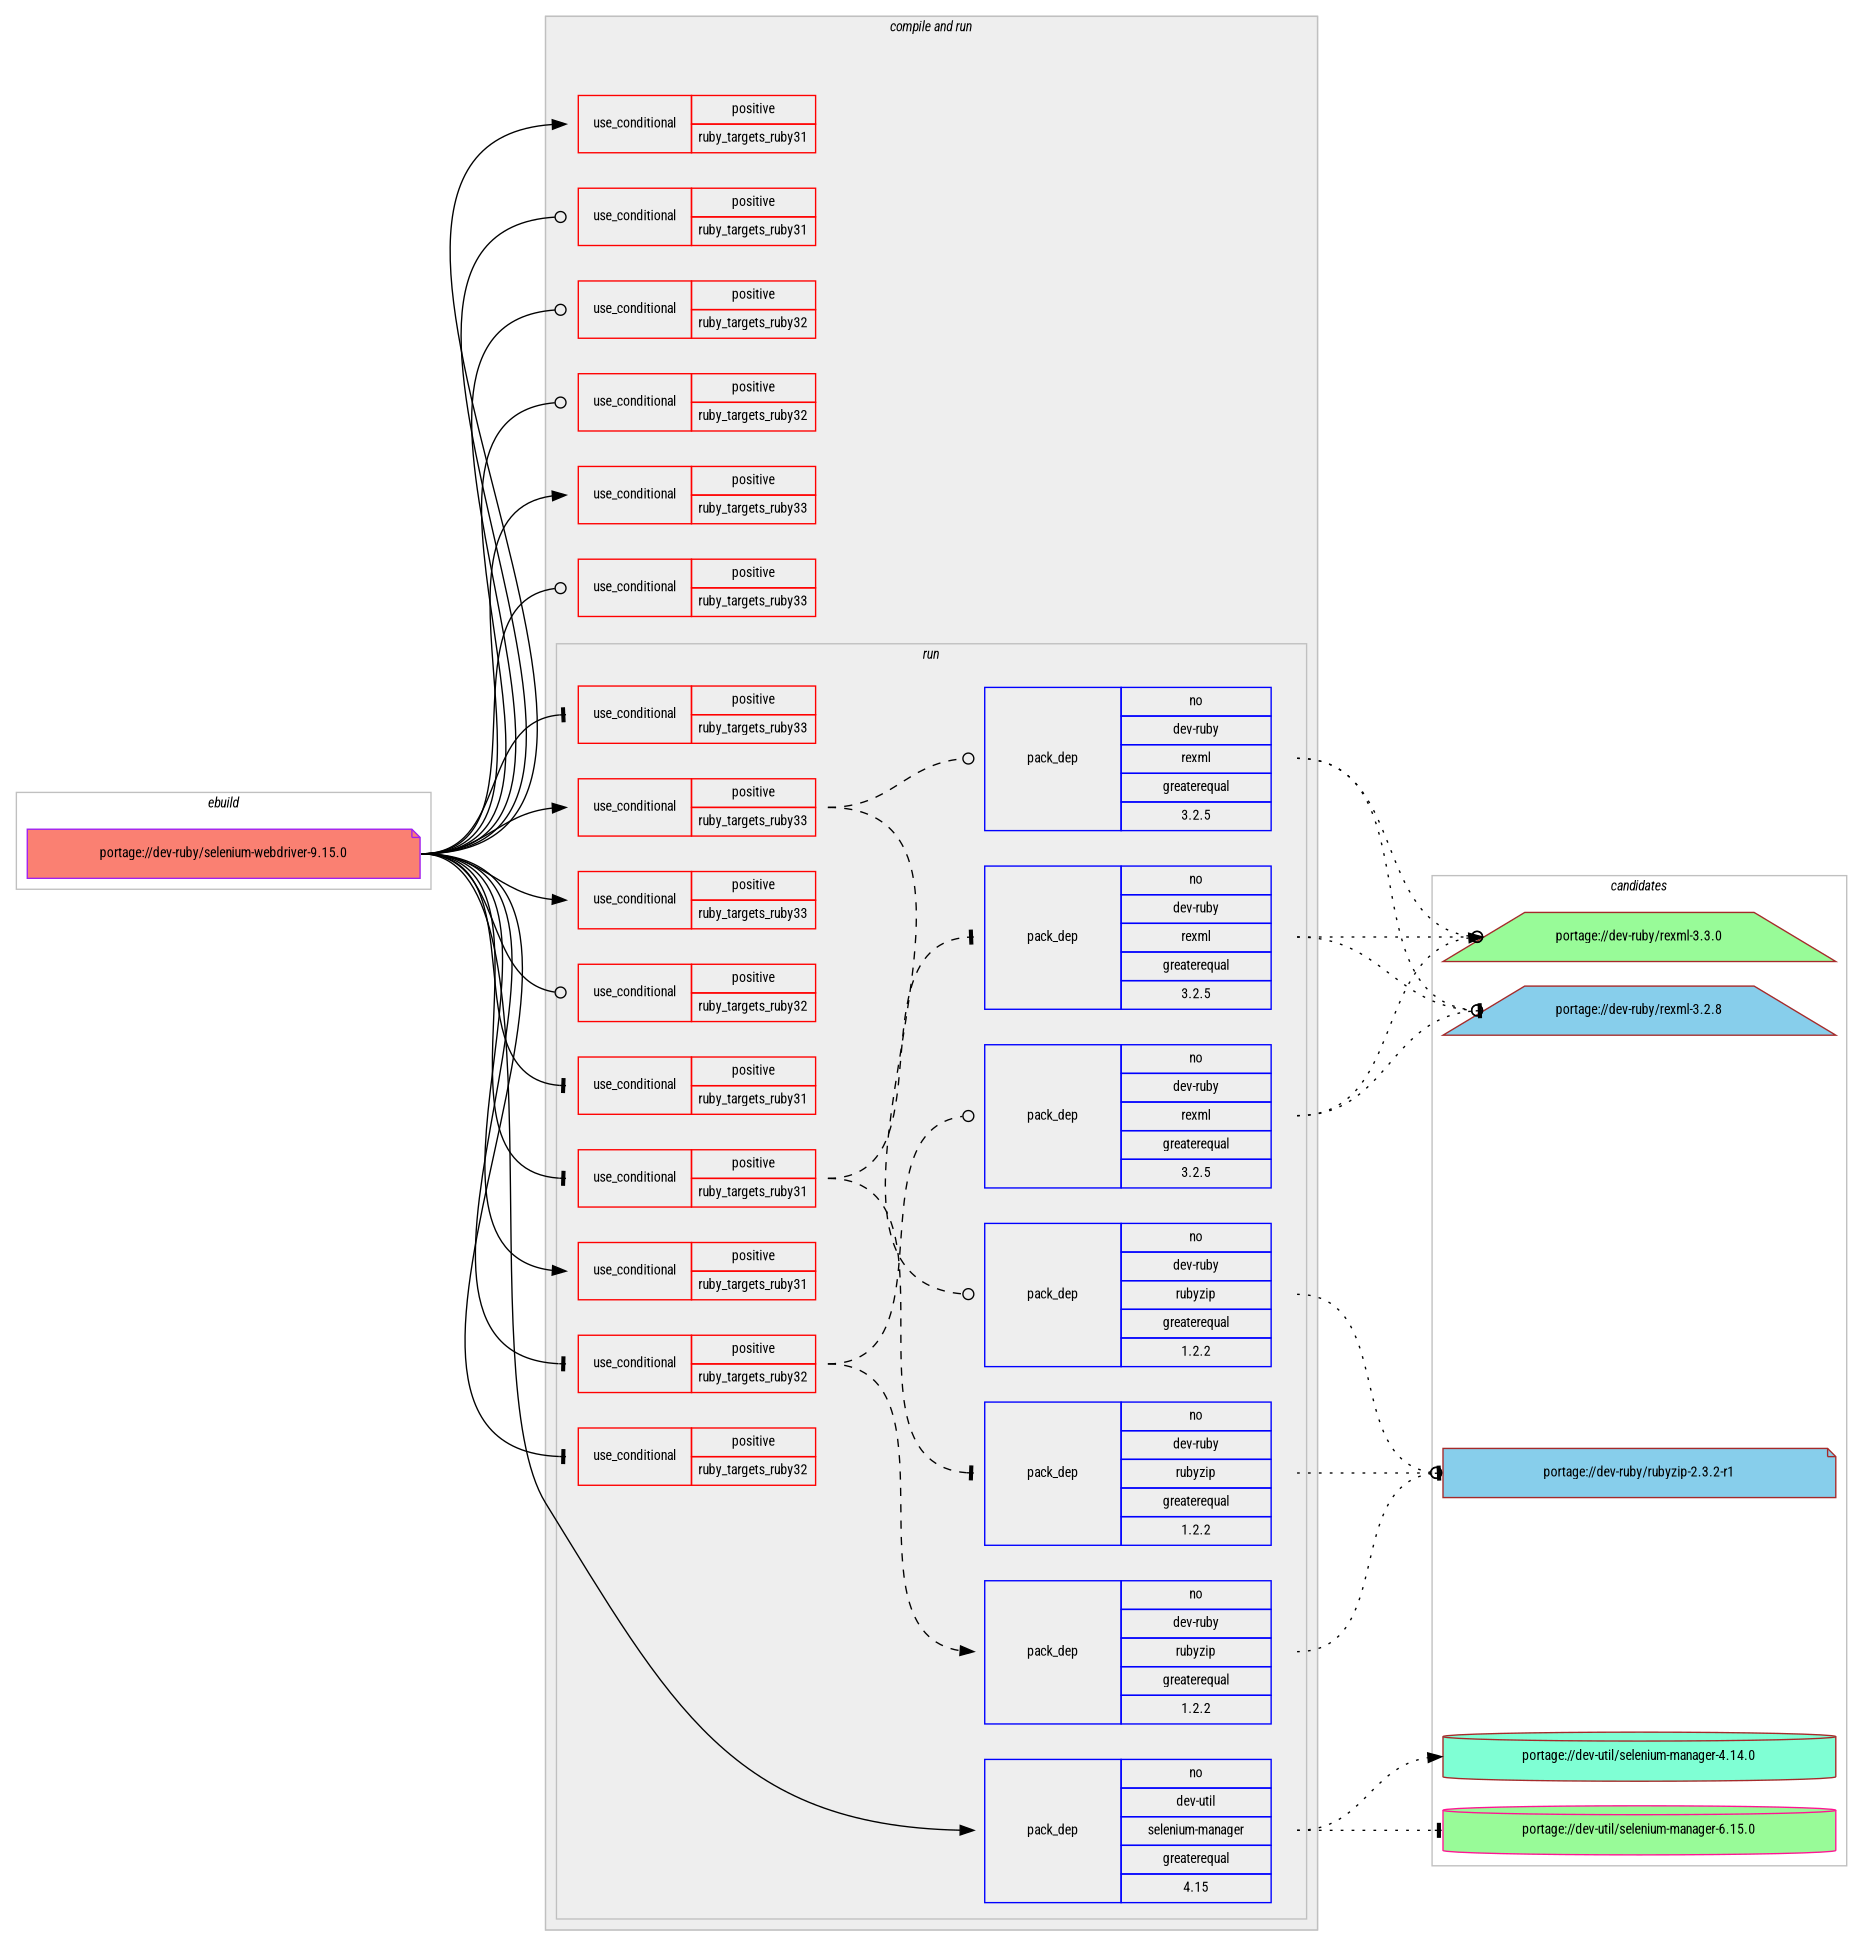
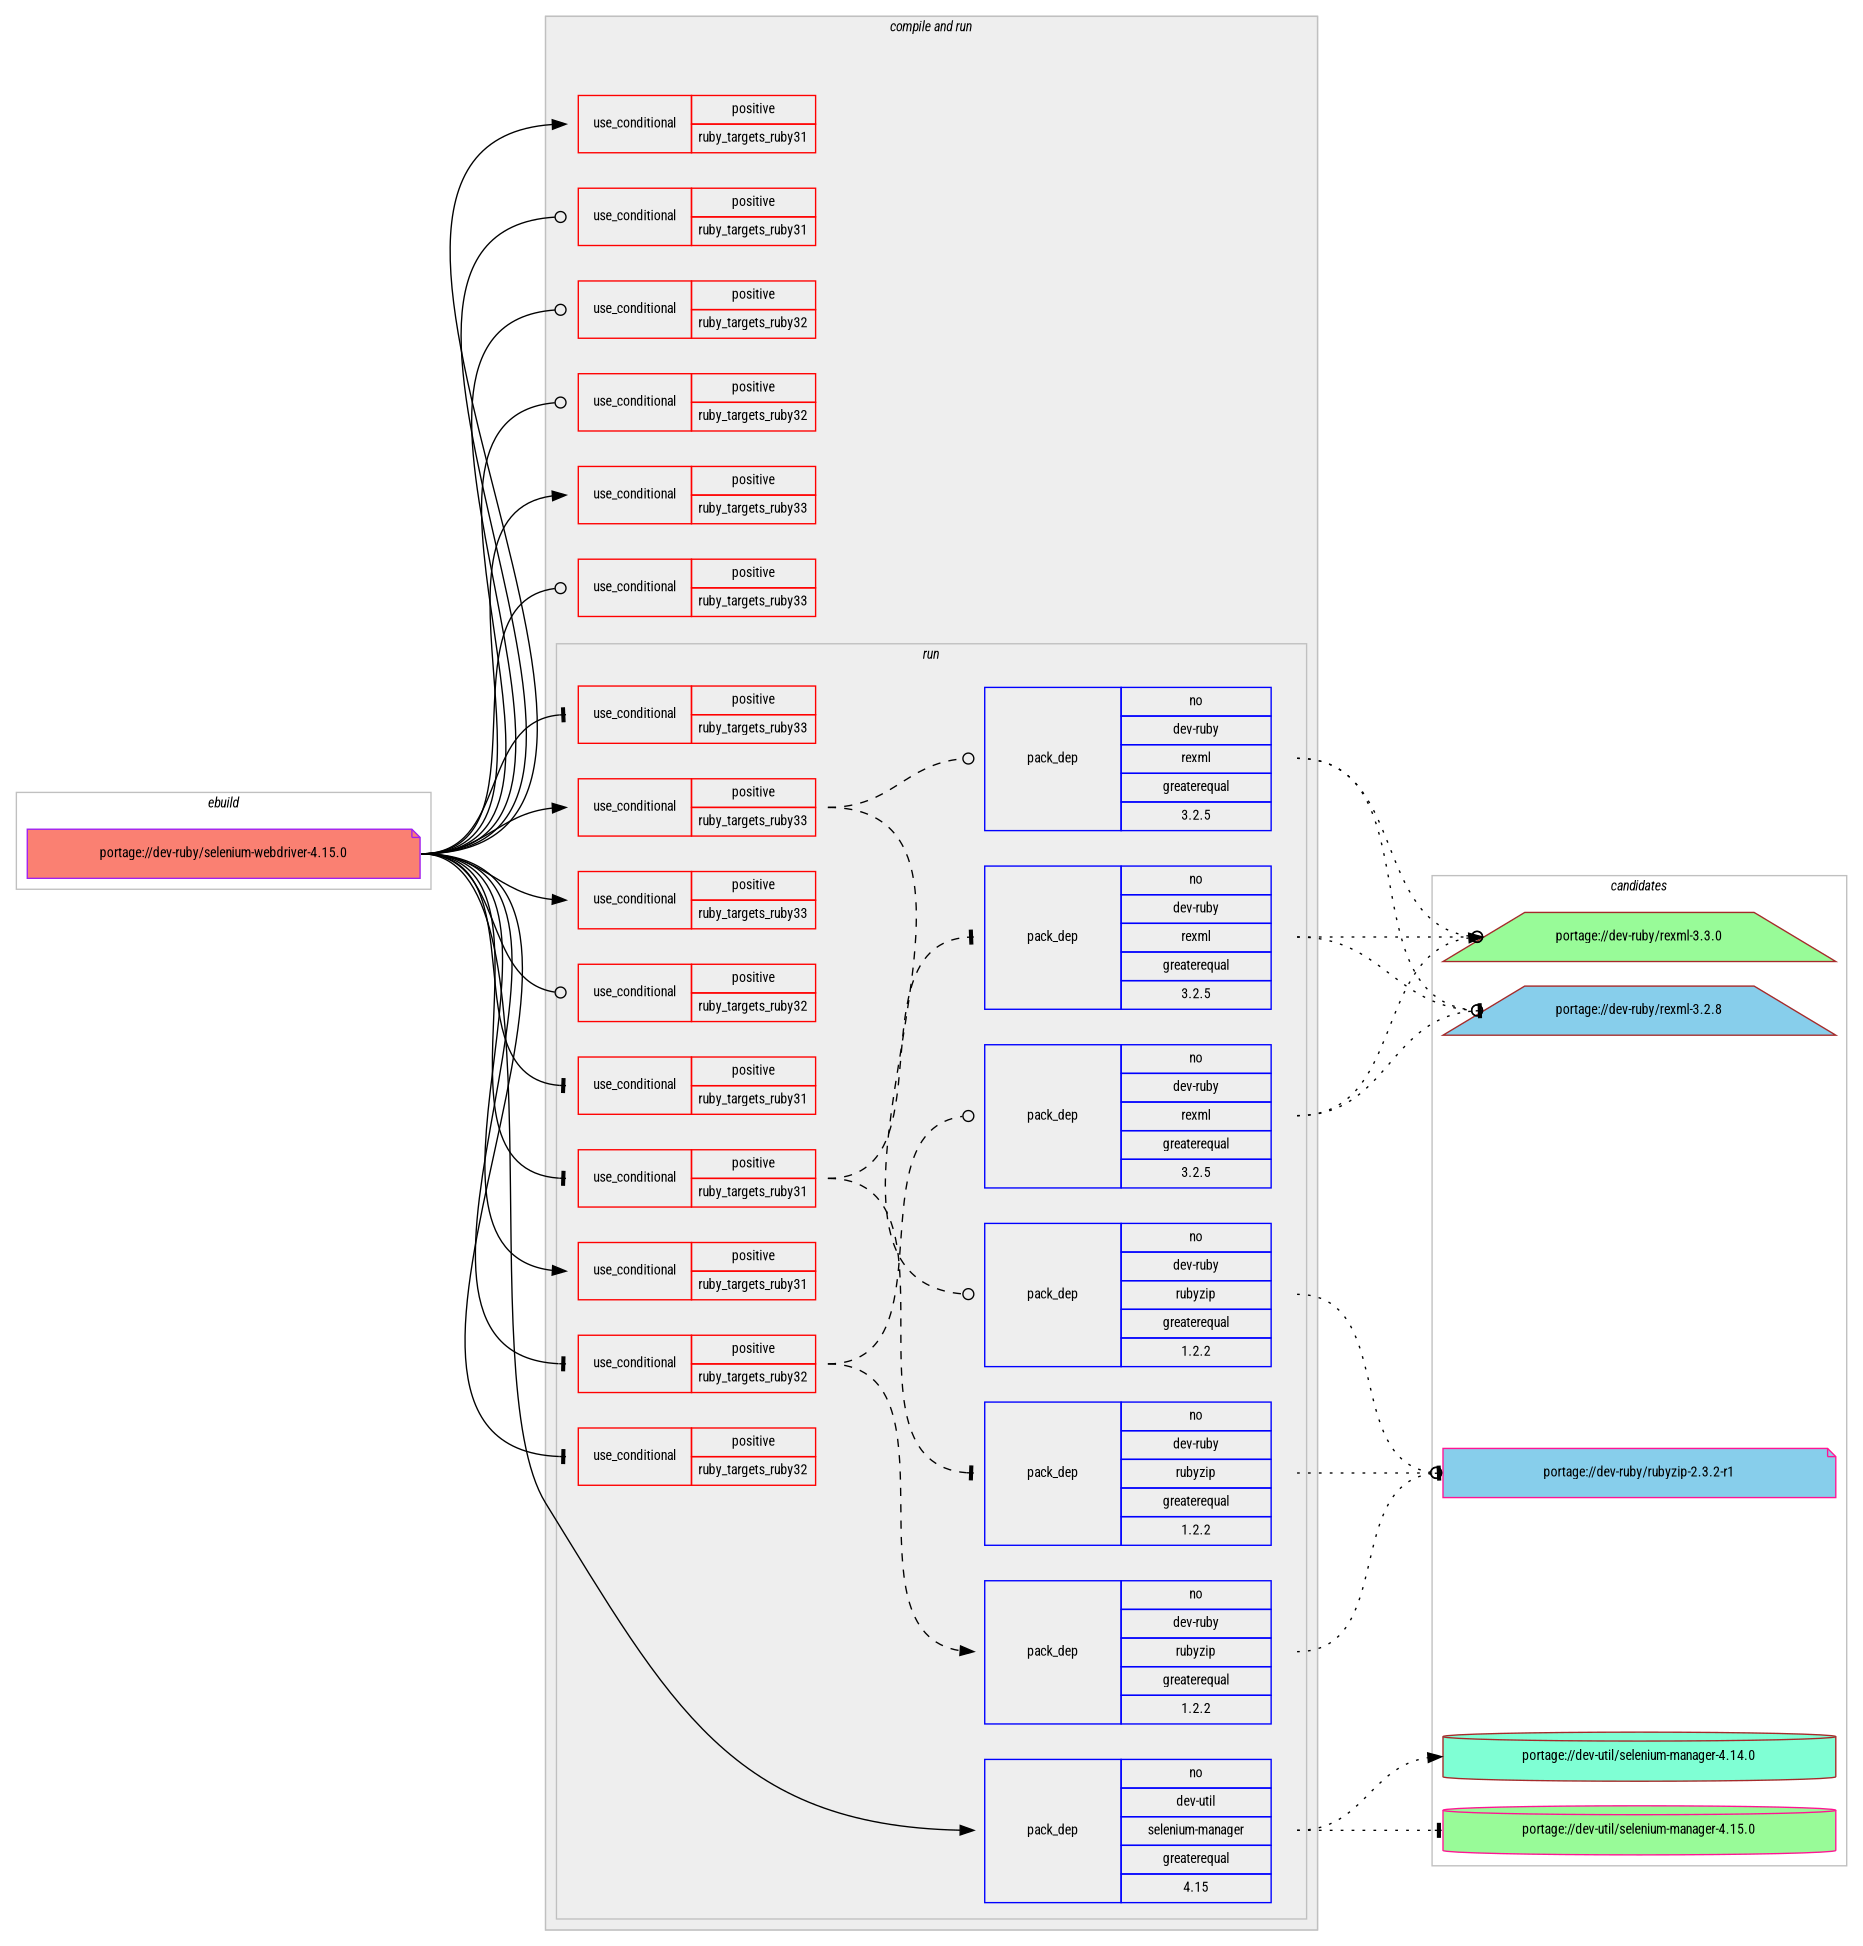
(224, 854) -> (224, 854)
(1639, 1473) -> (1639, 1473)
(1639, 1830) -> (1639, 1830)
